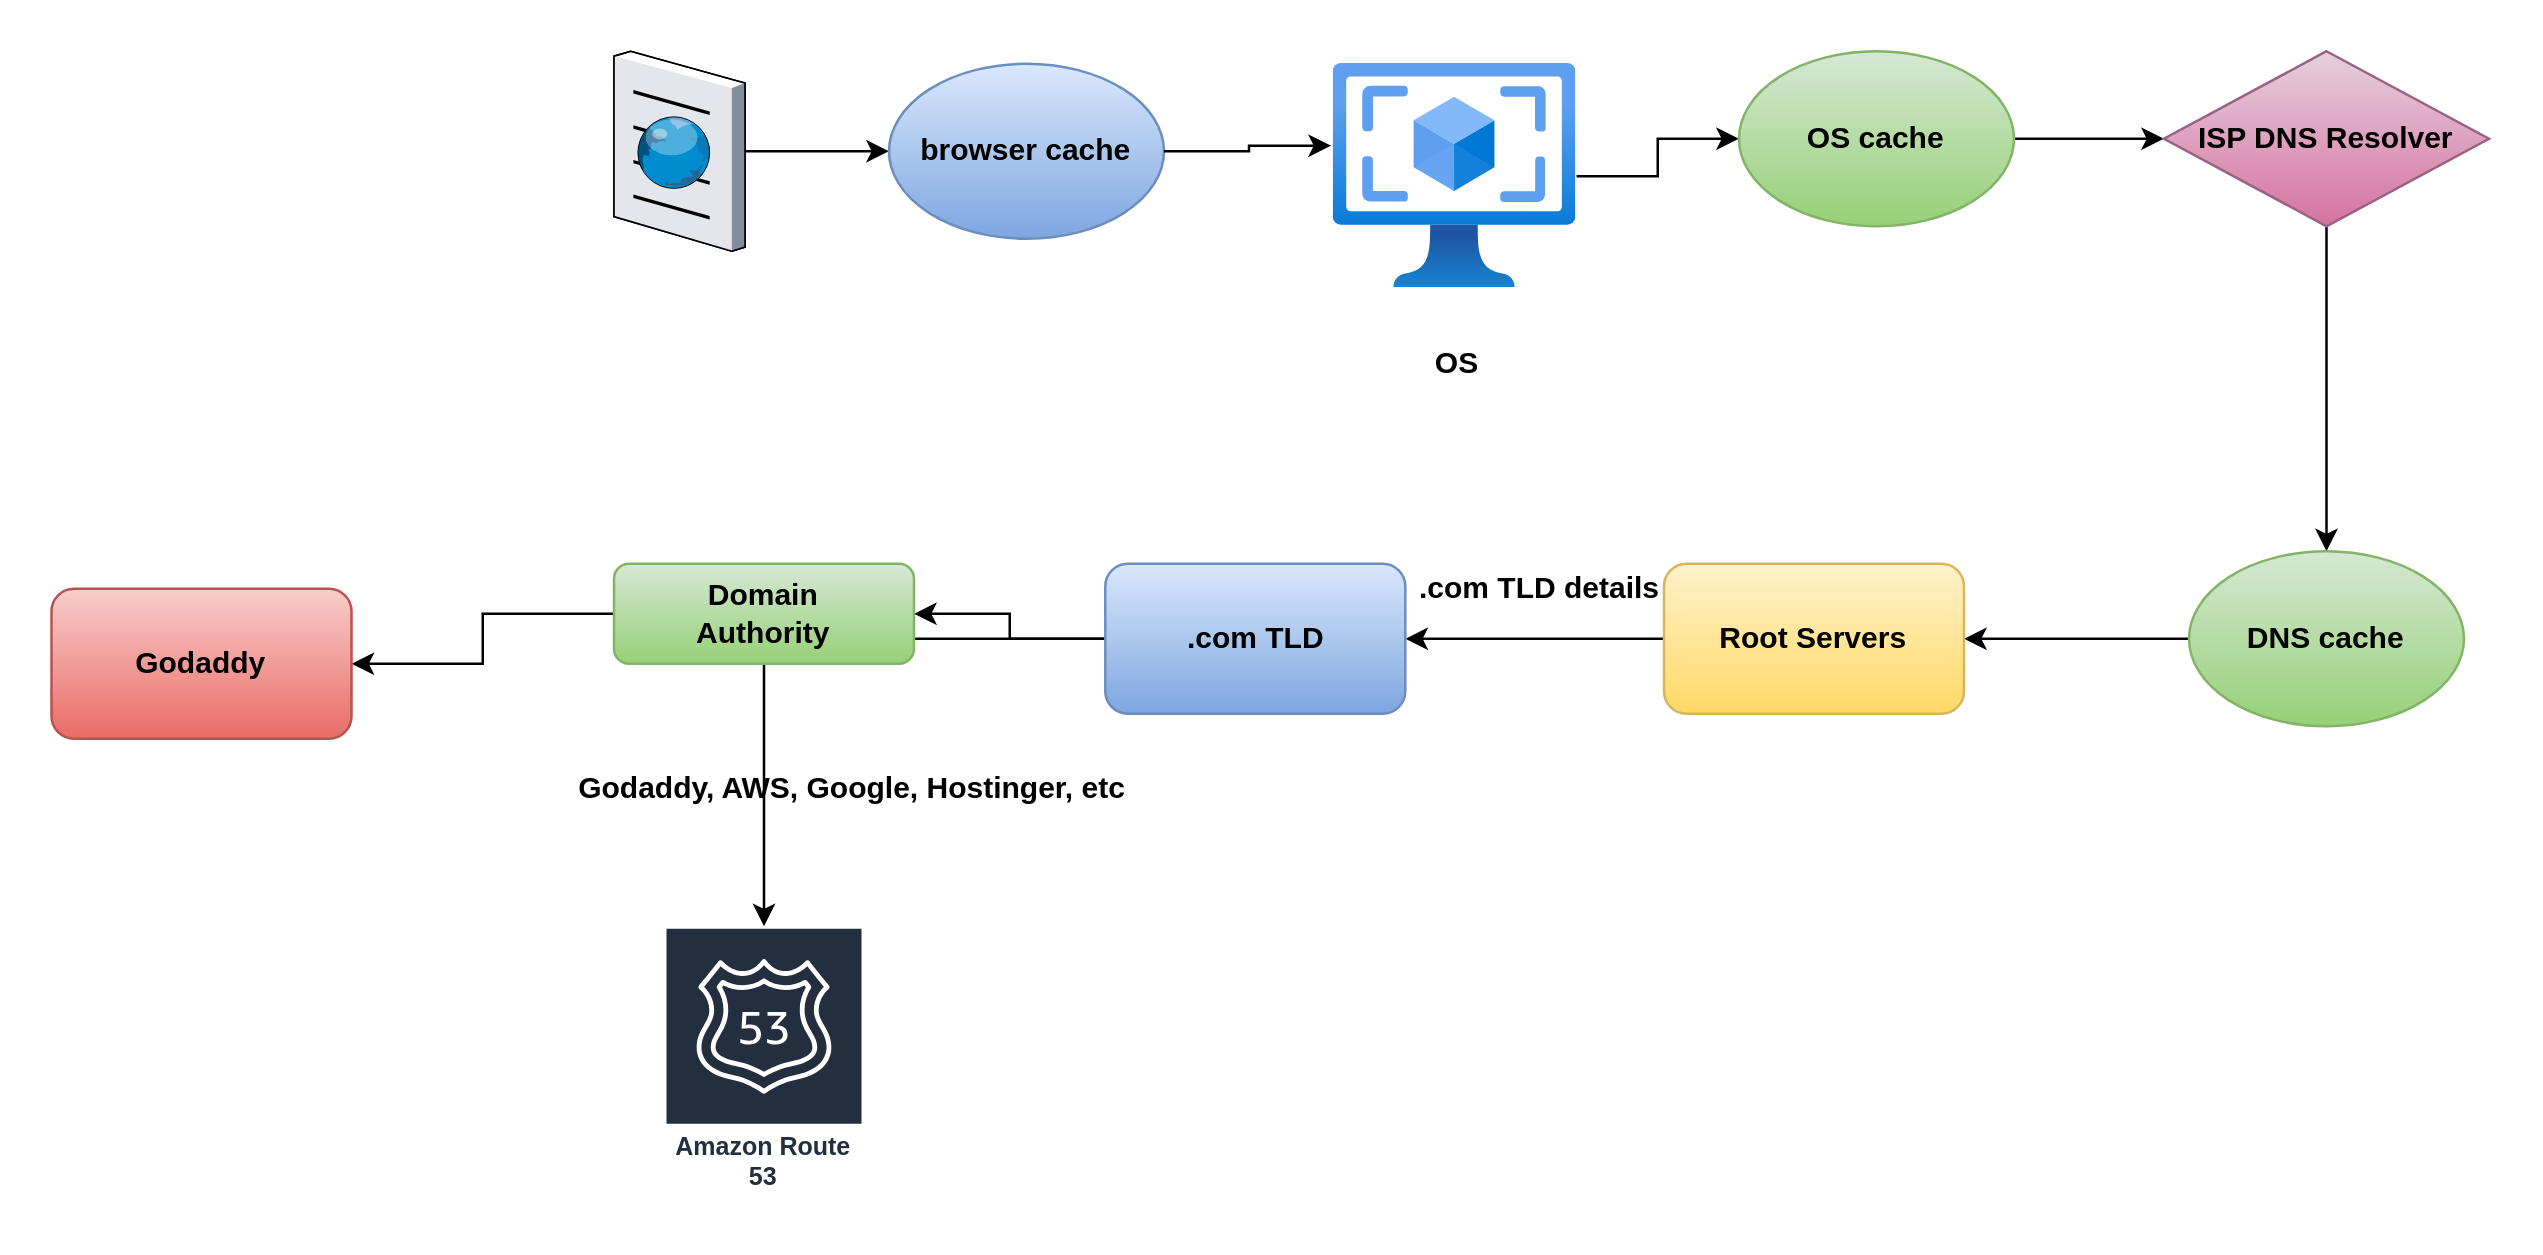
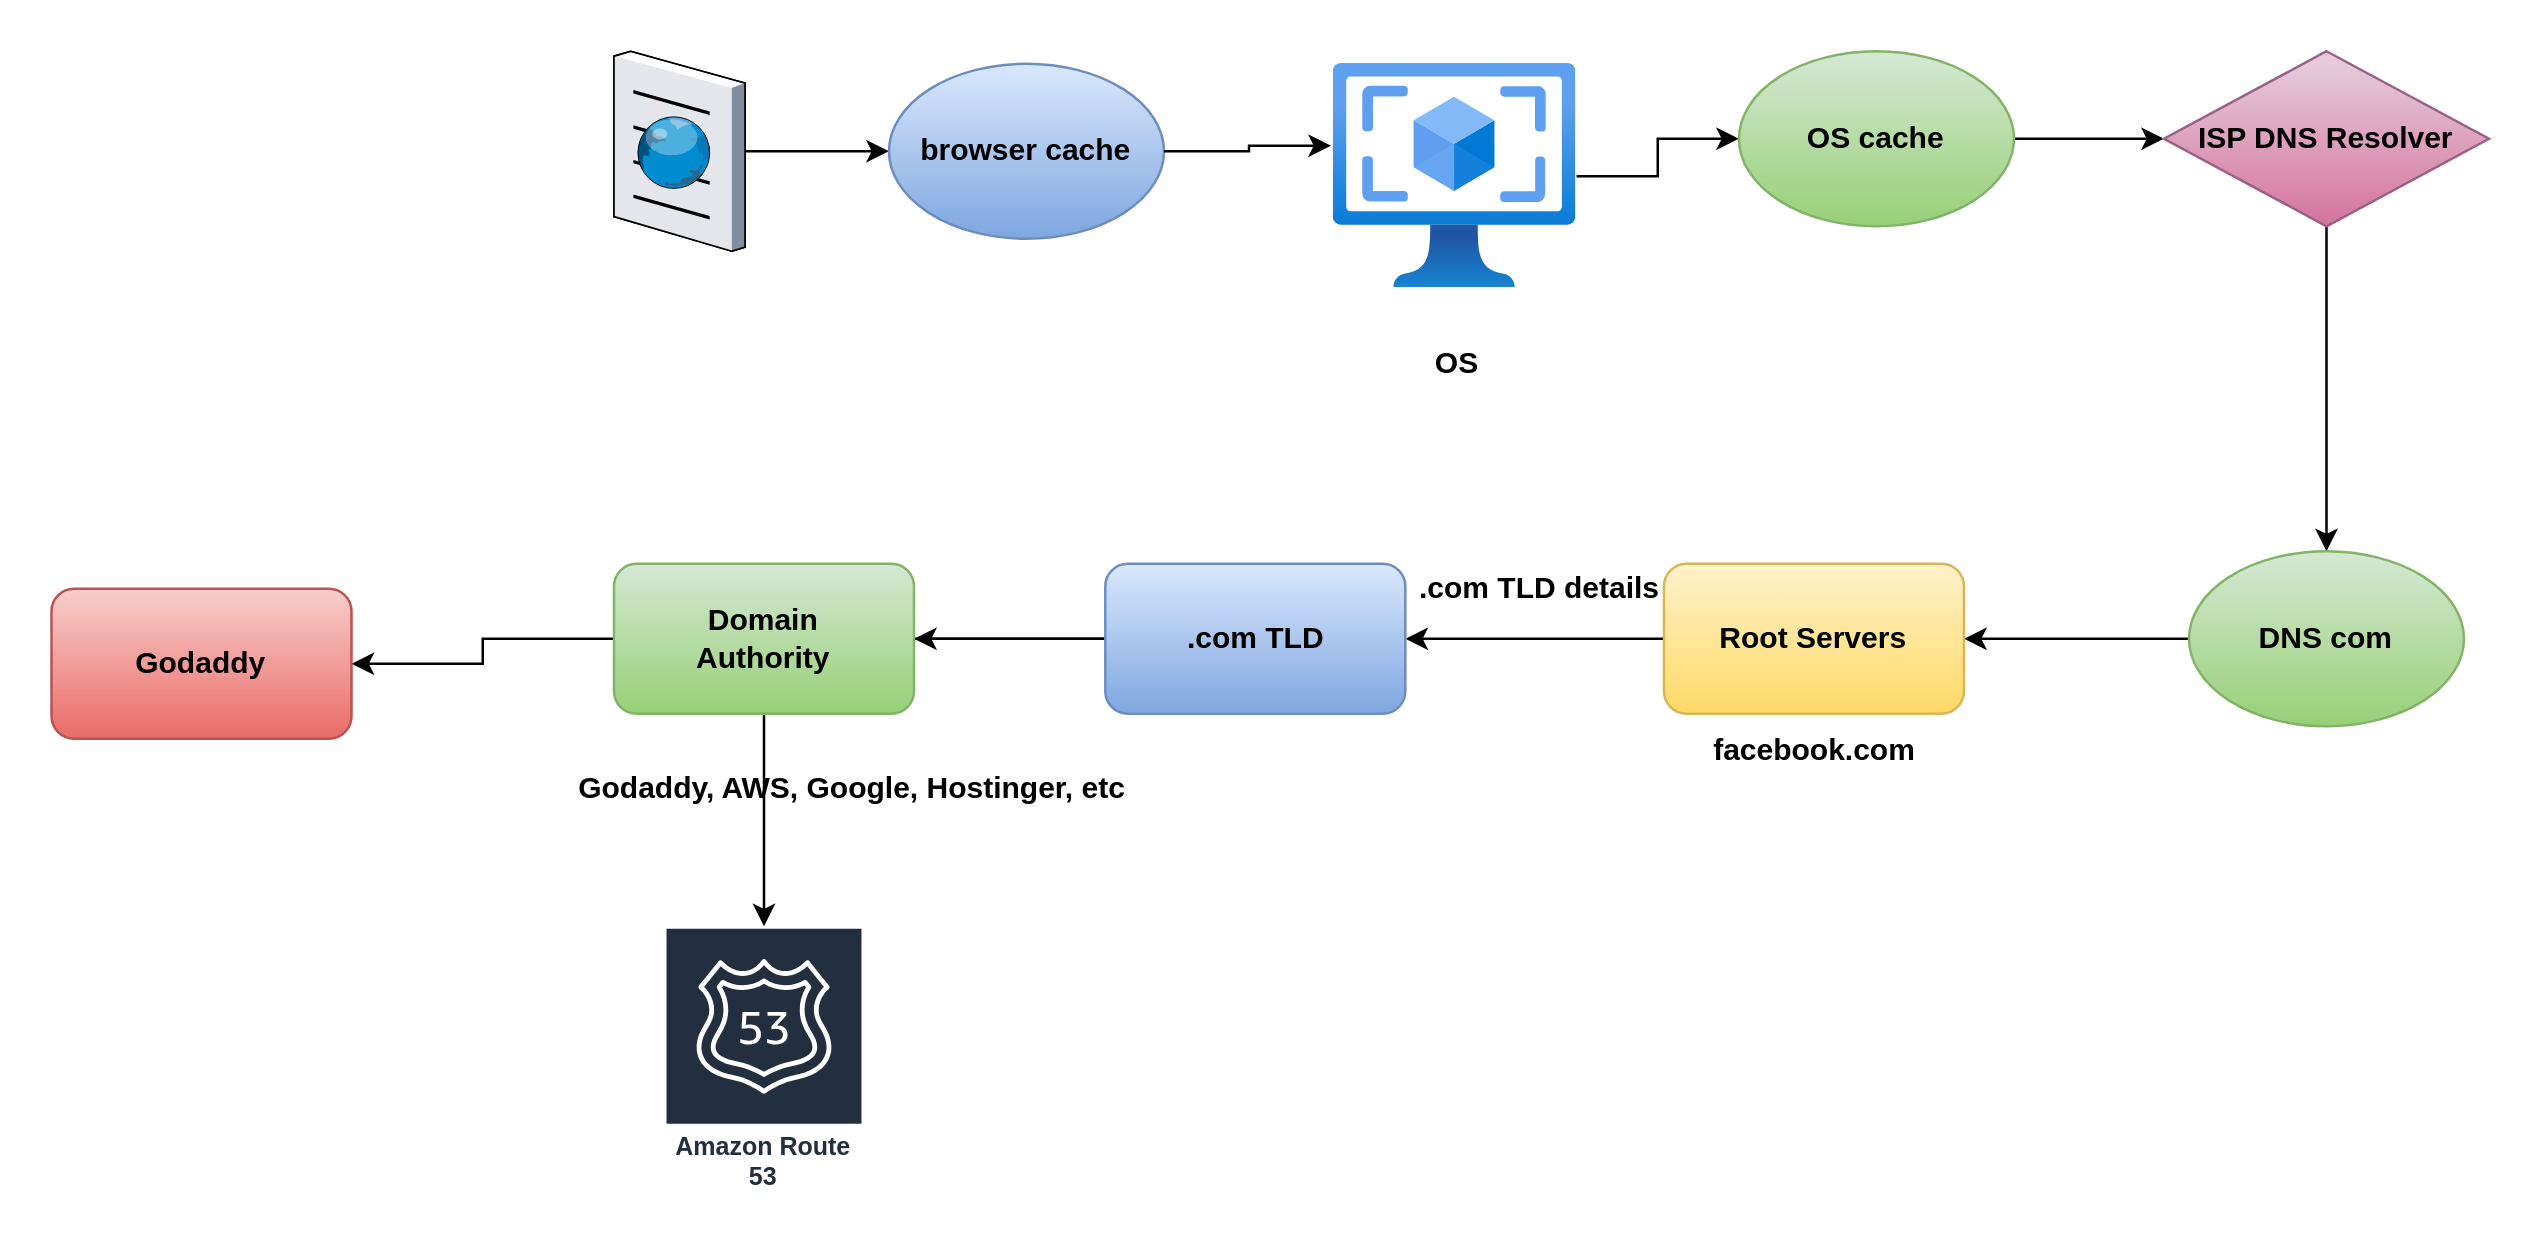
(764, 614) -> (764, 639)
(2326, 639) -> (2326, 639)
none -> (1814, 751)
